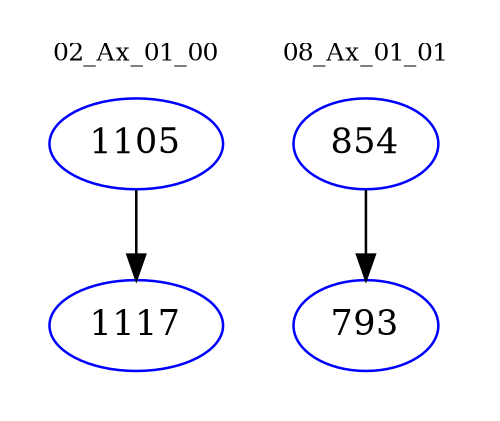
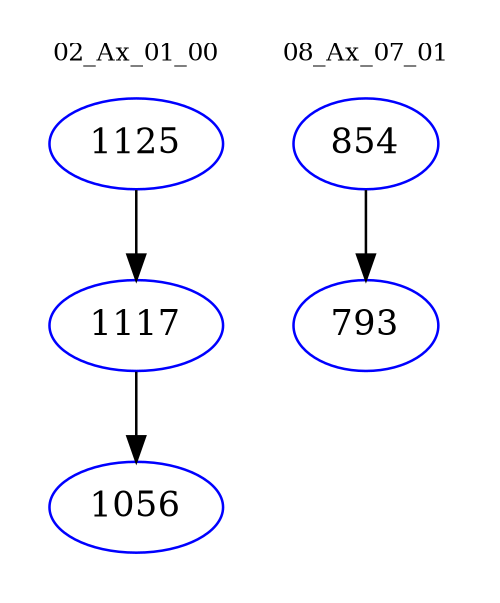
(366, 54) -> (366, 54)
(136, 144) -> (136, 144)
none -> (136, 507)
